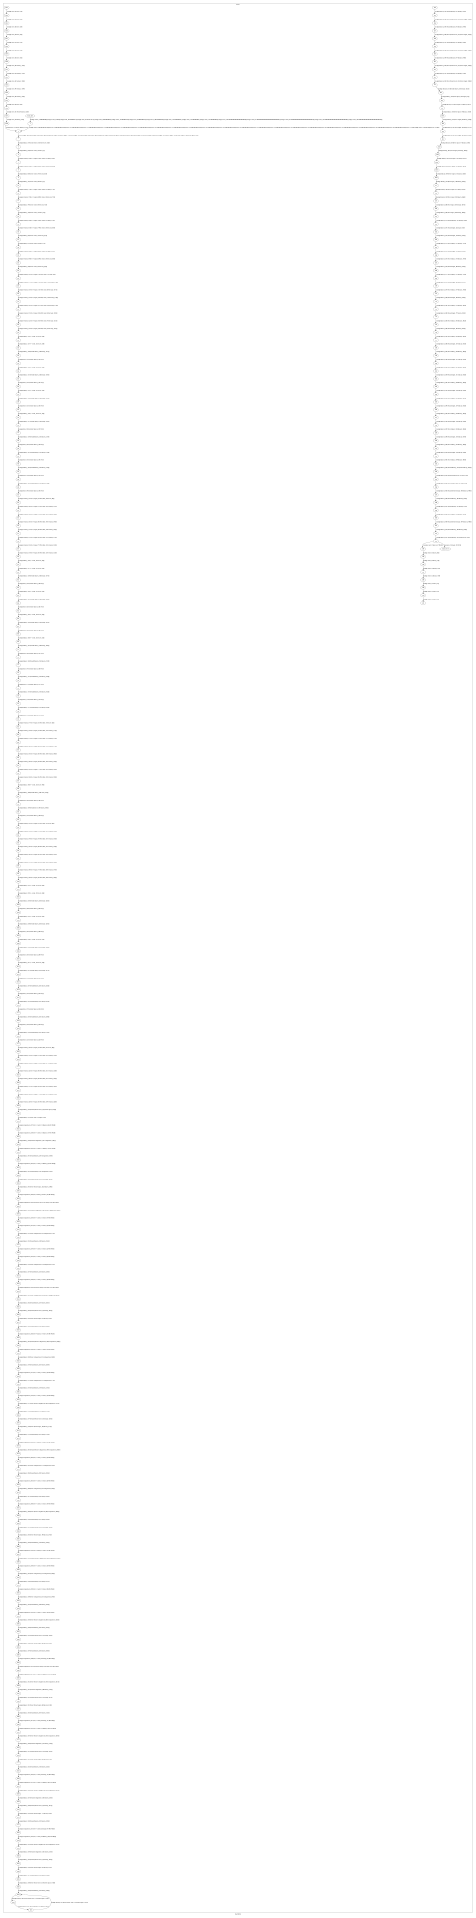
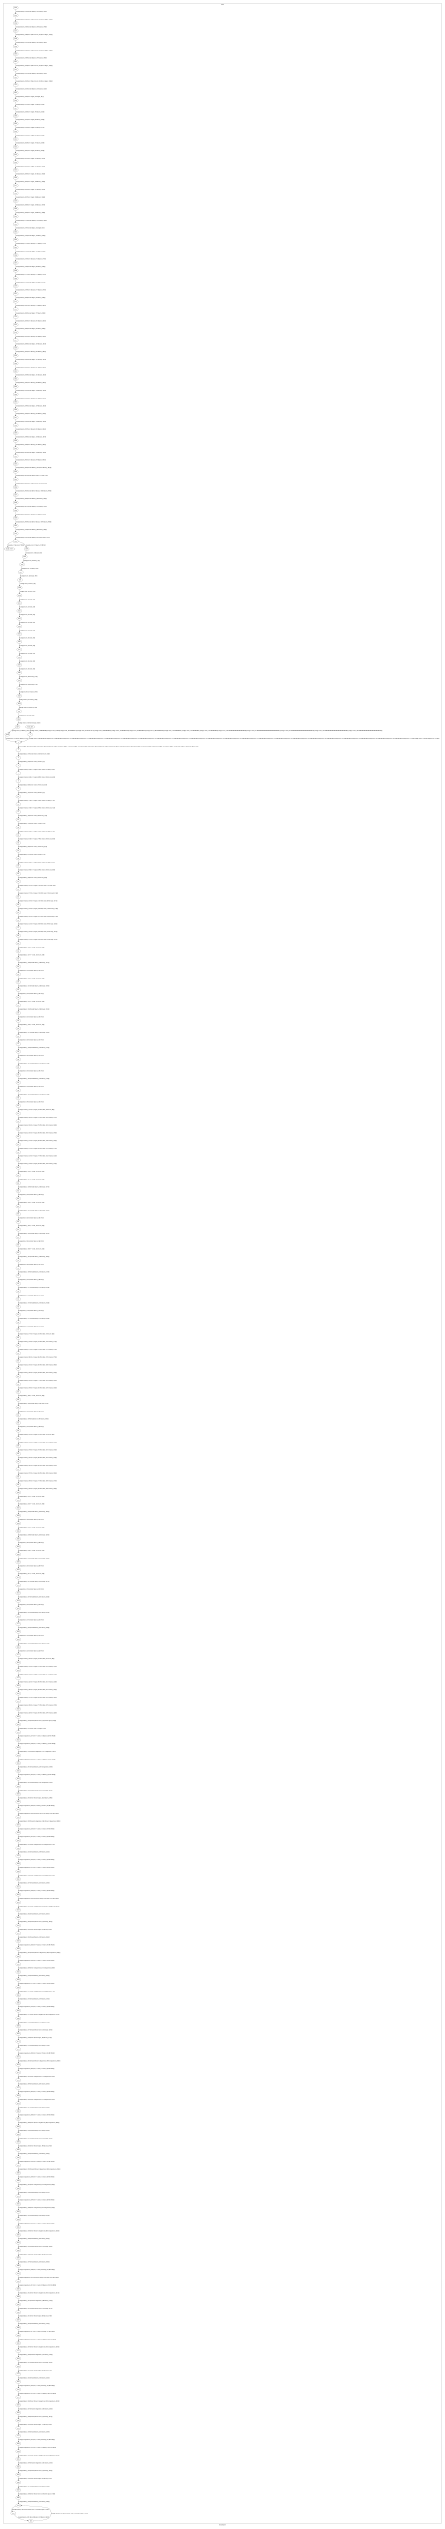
none -> (19, 611)
